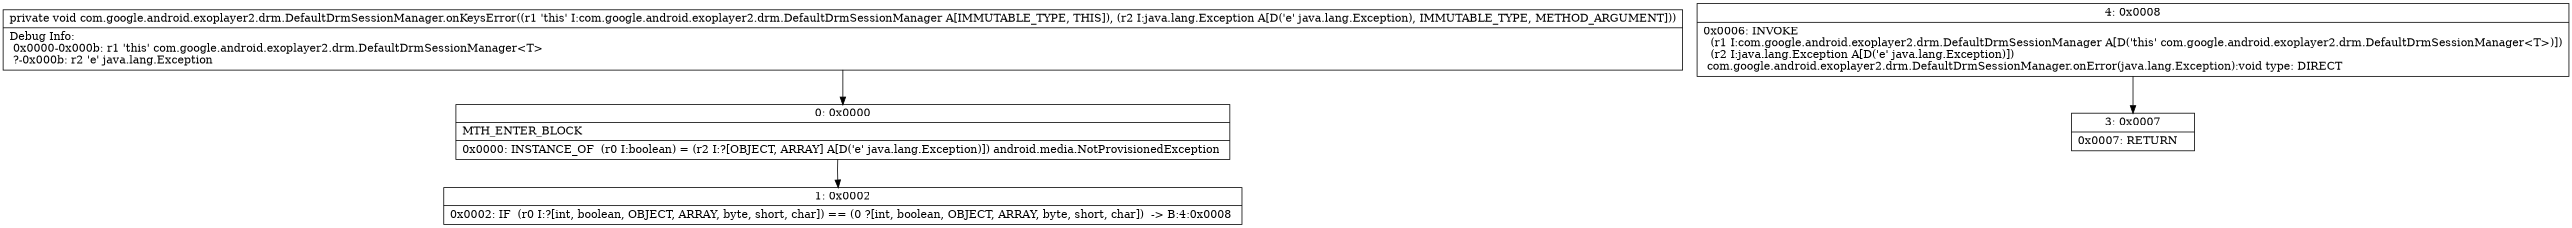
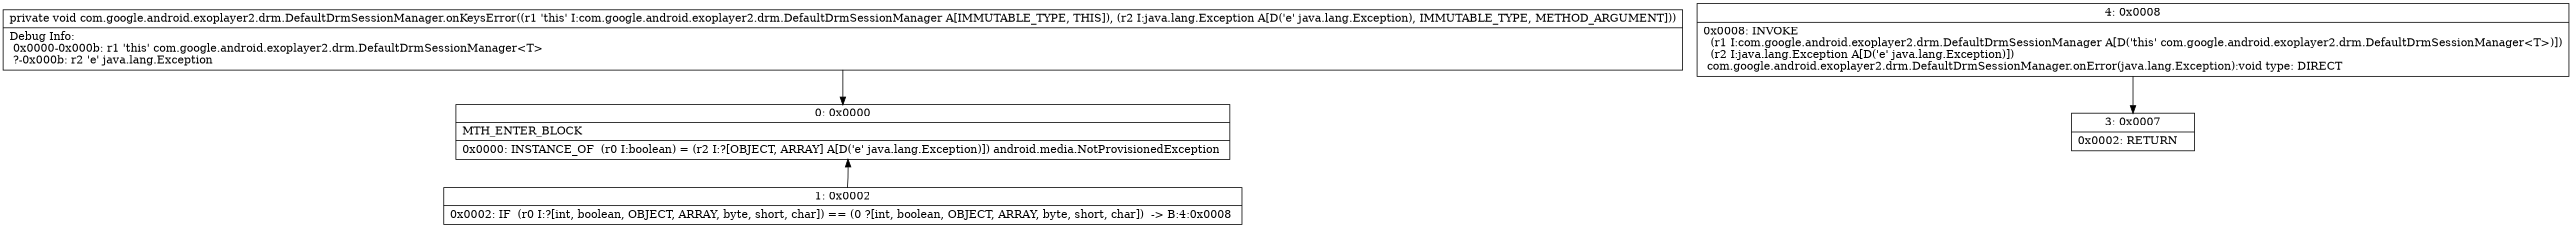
(1755, 31) -> (1755, 31)
(2133, 141) -> (2133, 141)
(838, 170) -> (848, 177)
